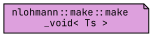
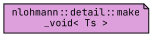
(76, 18) -> (76, 18)
